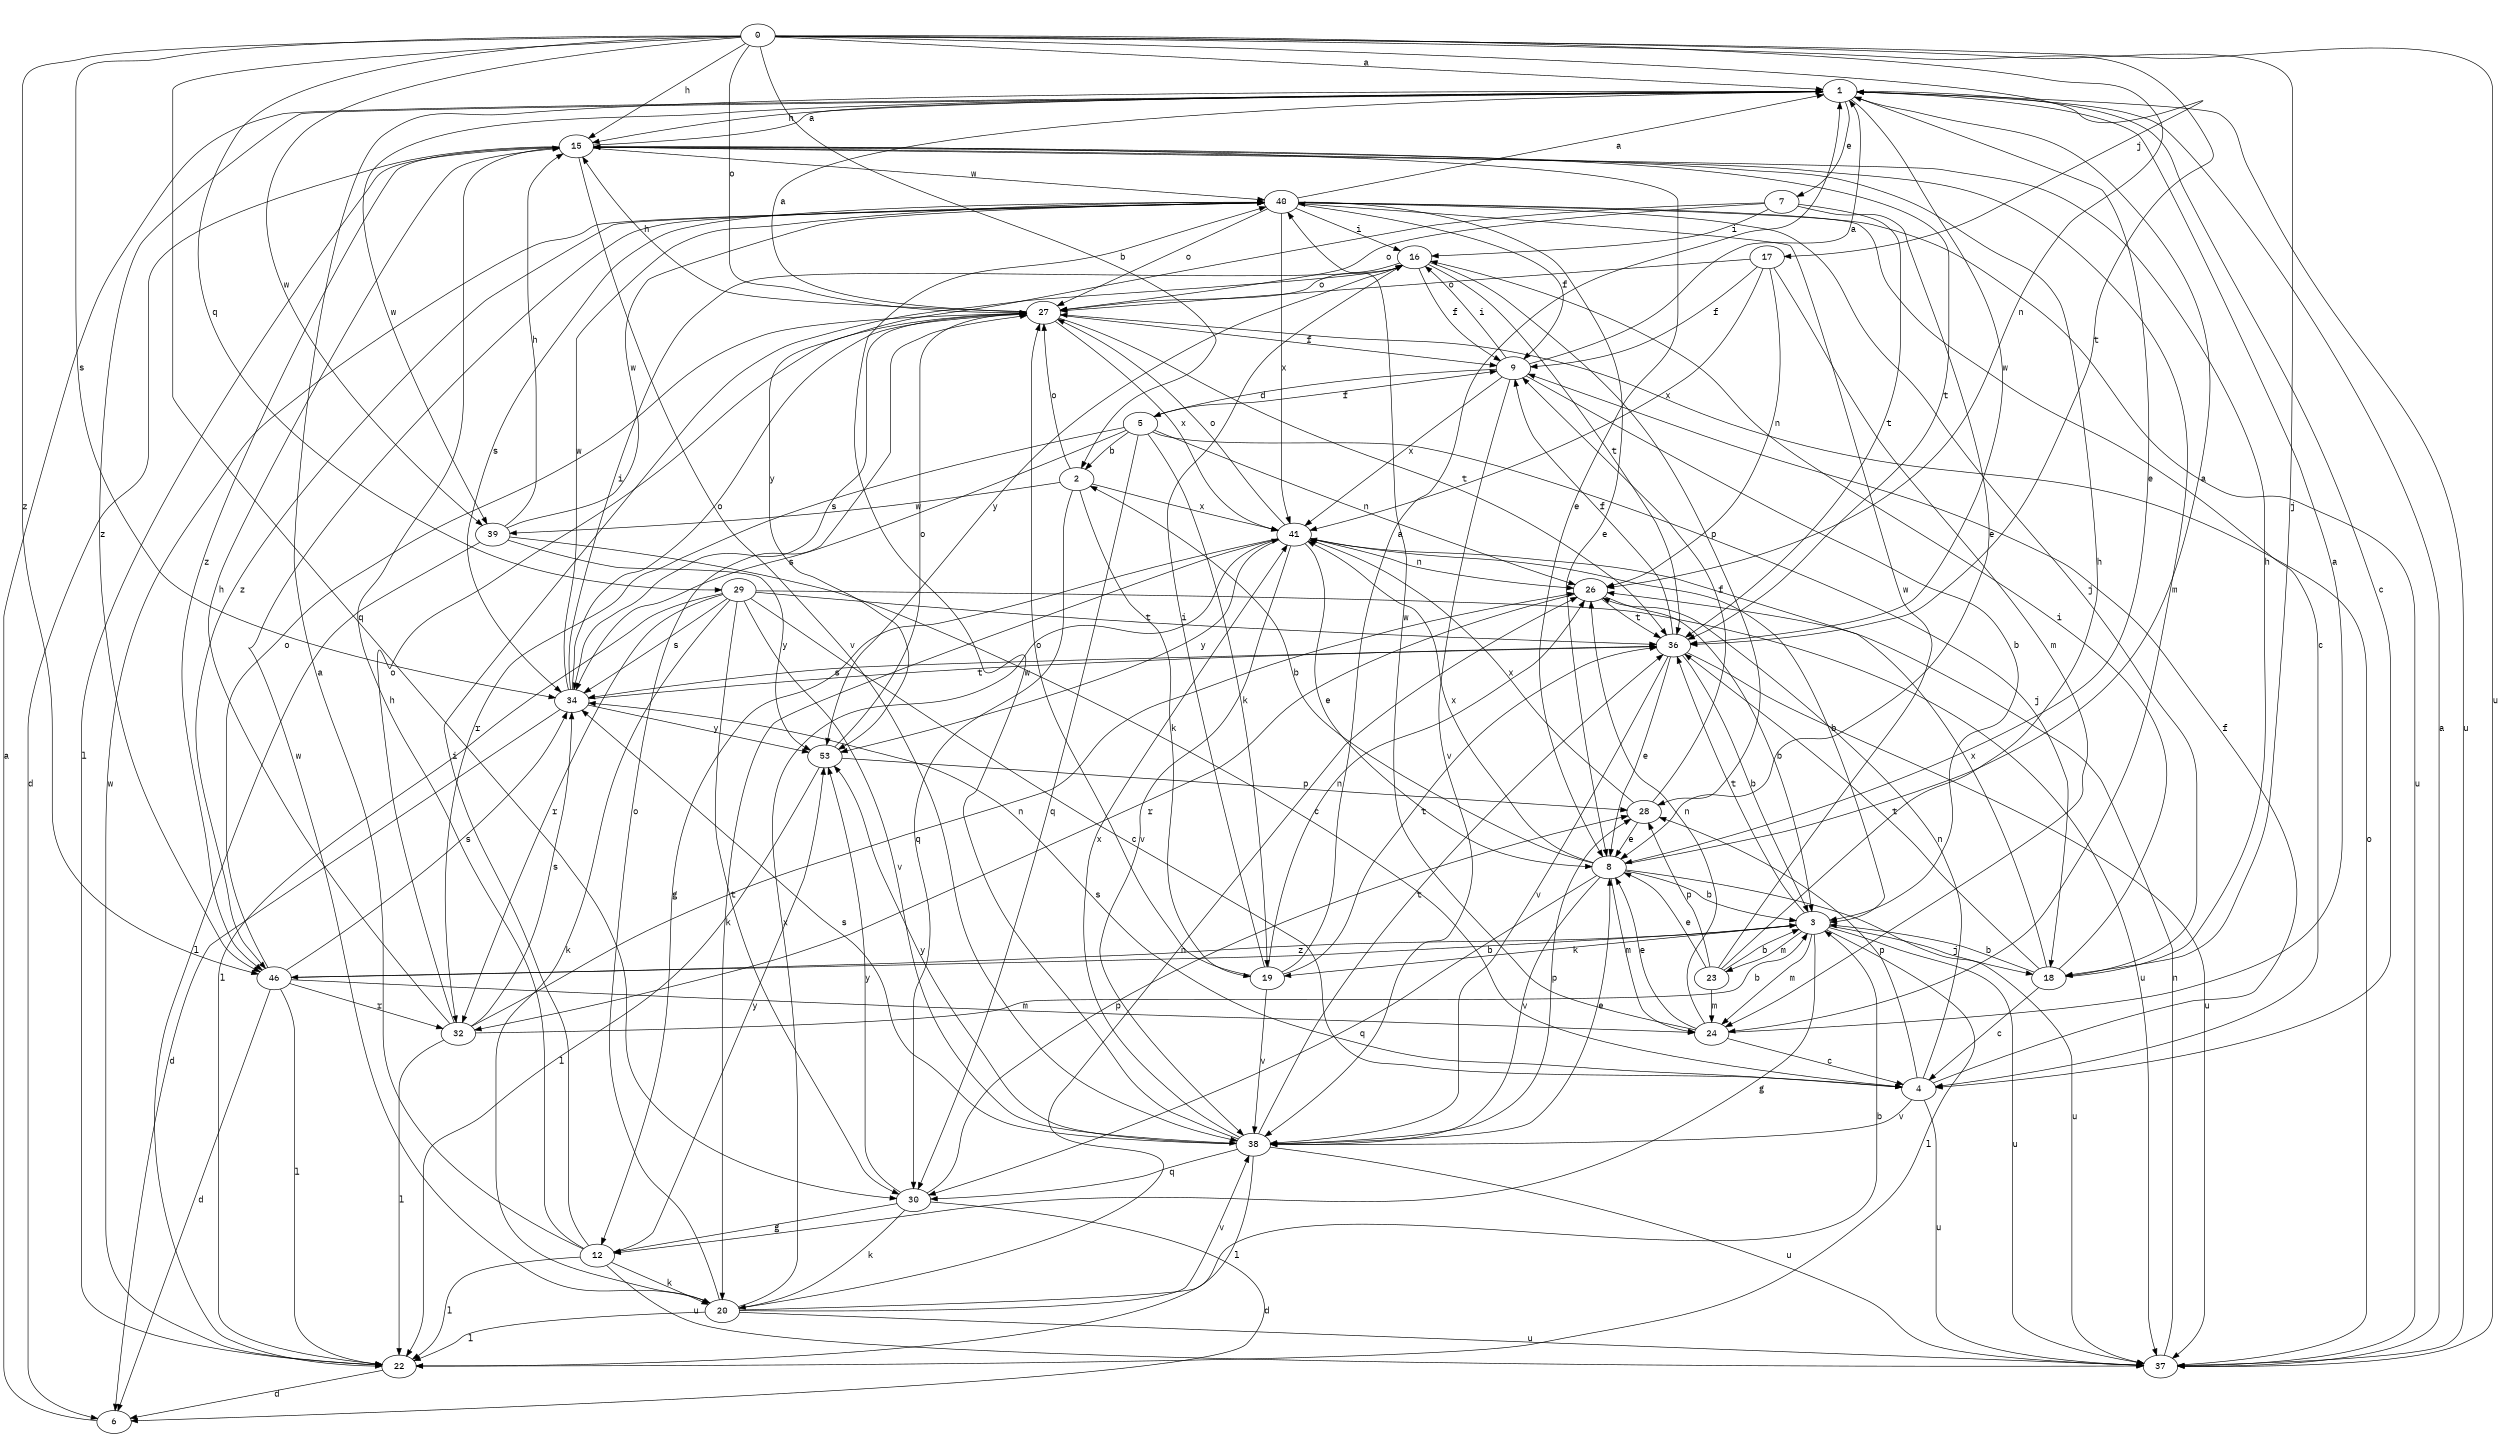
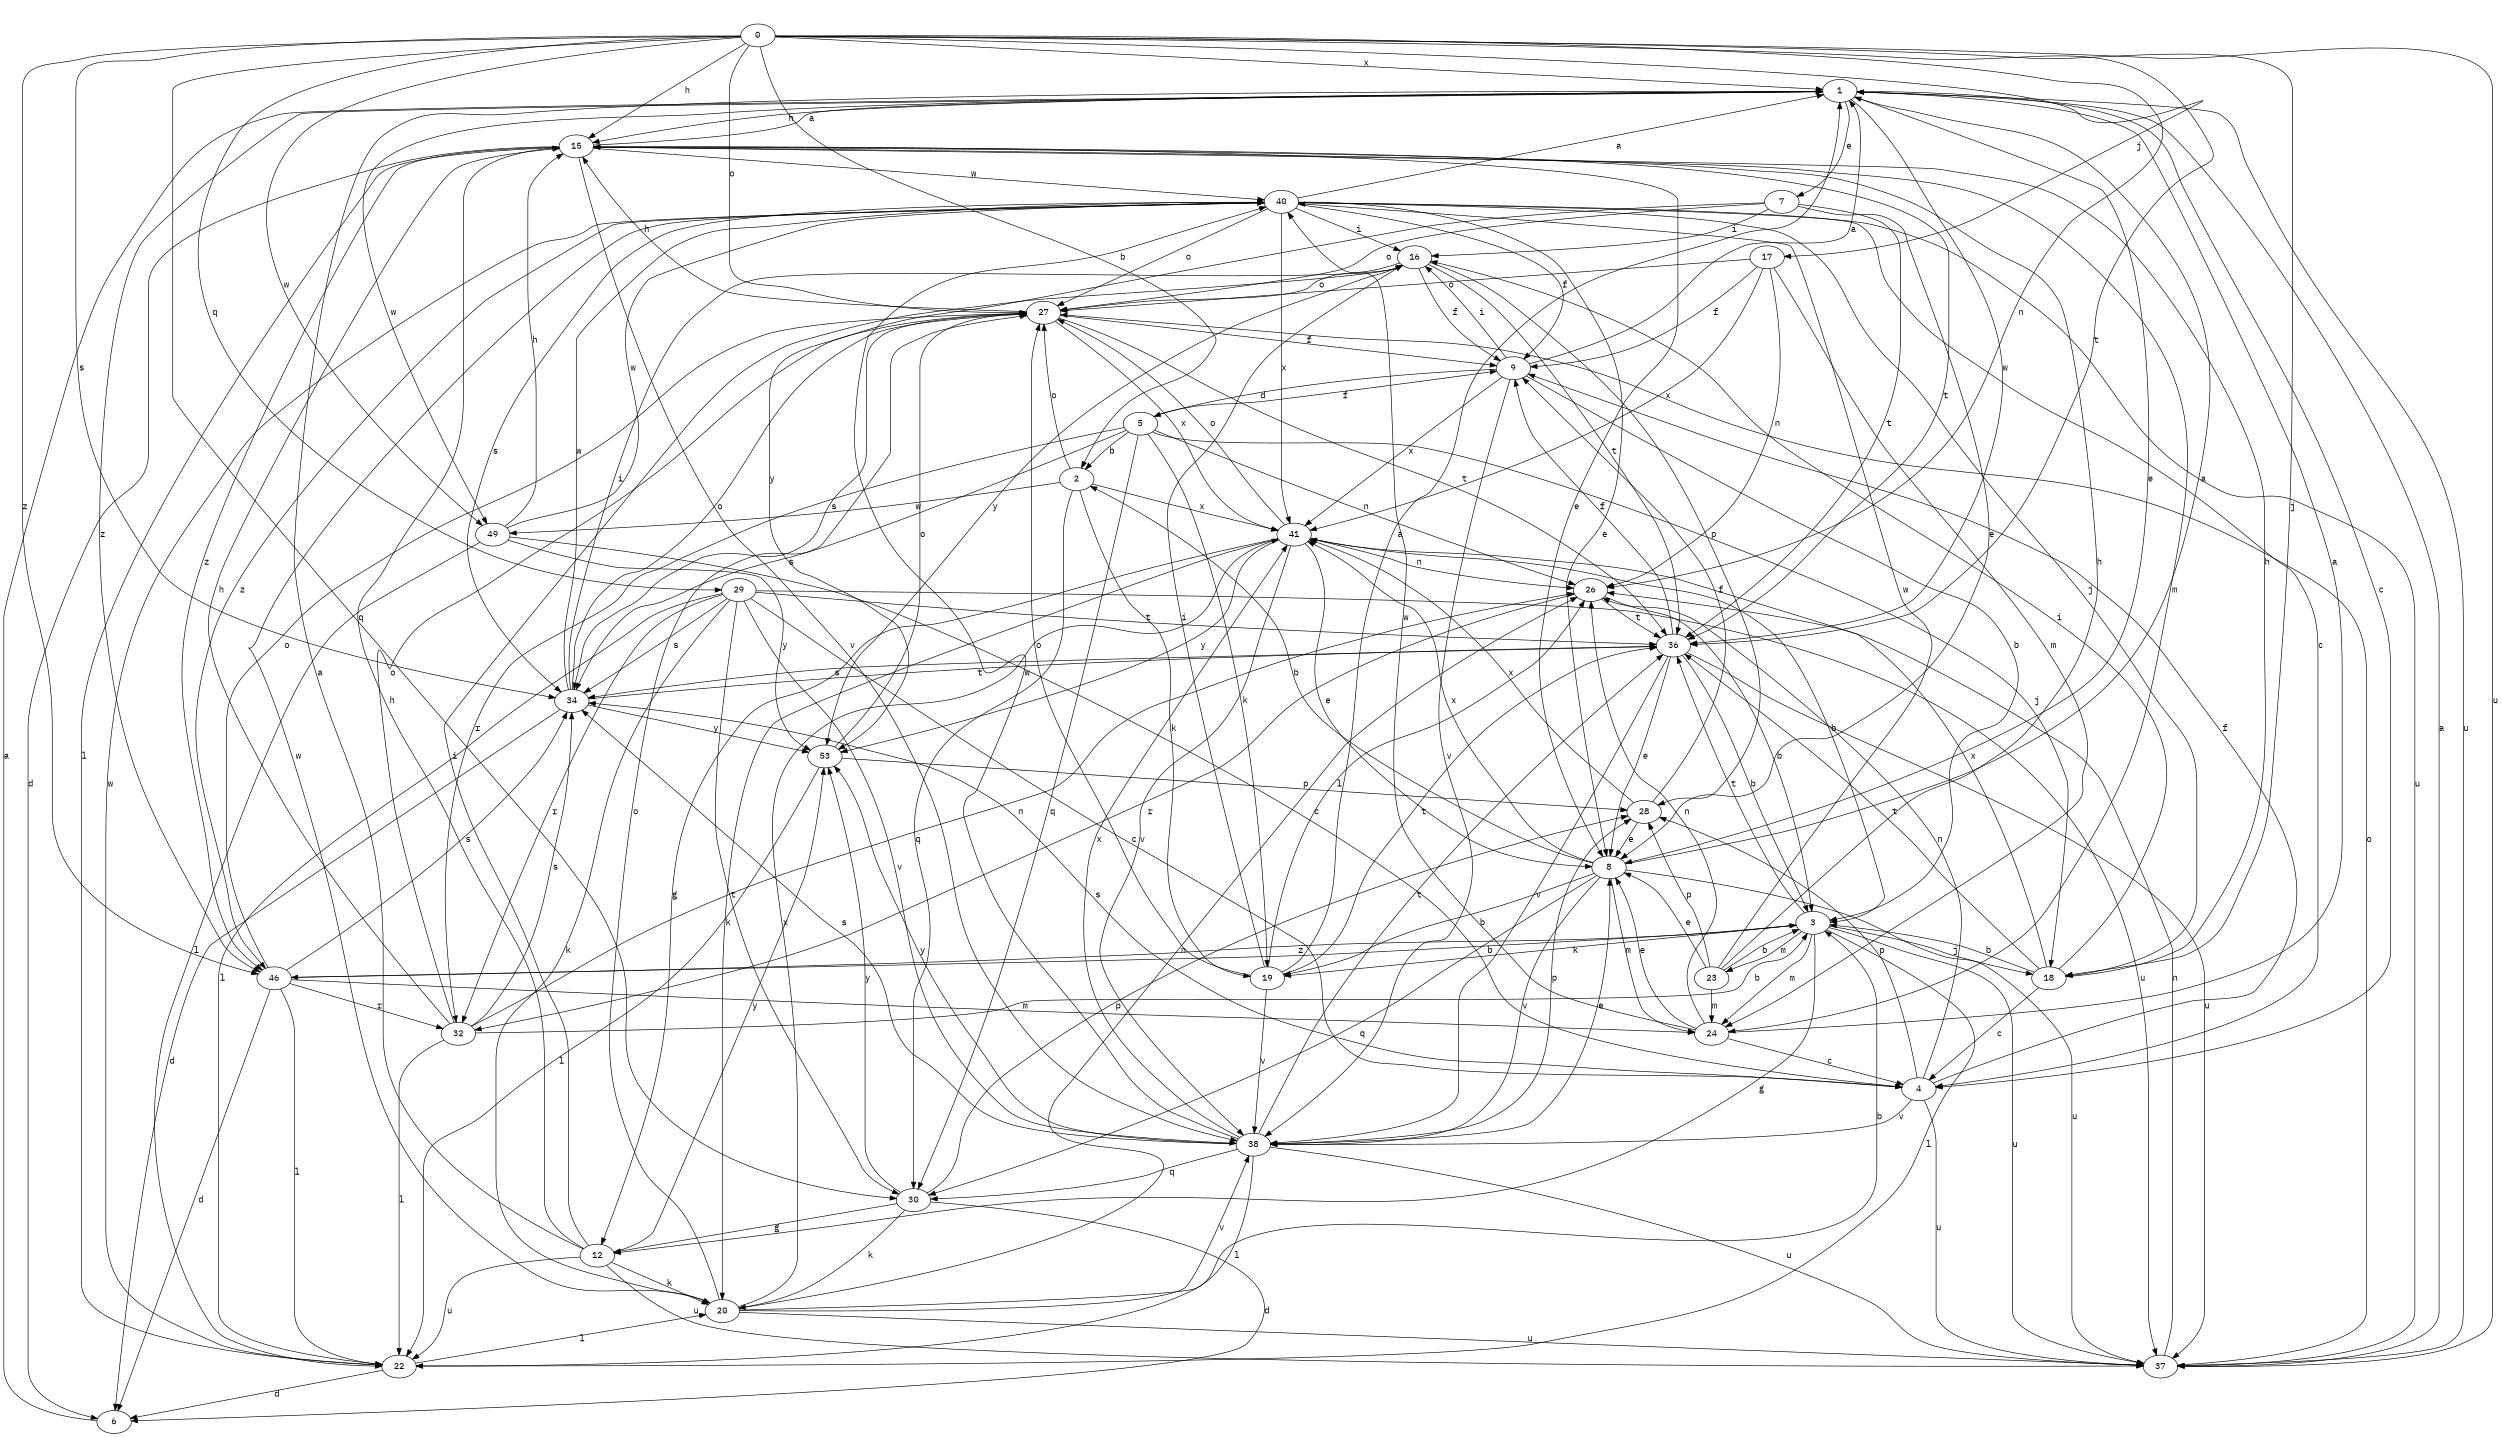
(1366, 63) -> (1366, 63)
(1128, 121) -> none
(493, 535) -> (493, 535)
(1340, 784) -> (1340, 784)
(1706, 900) -> (1441, 922)
(450, 1311) -> (450, 1311)
(559, 1320) -> (558, 1339)
